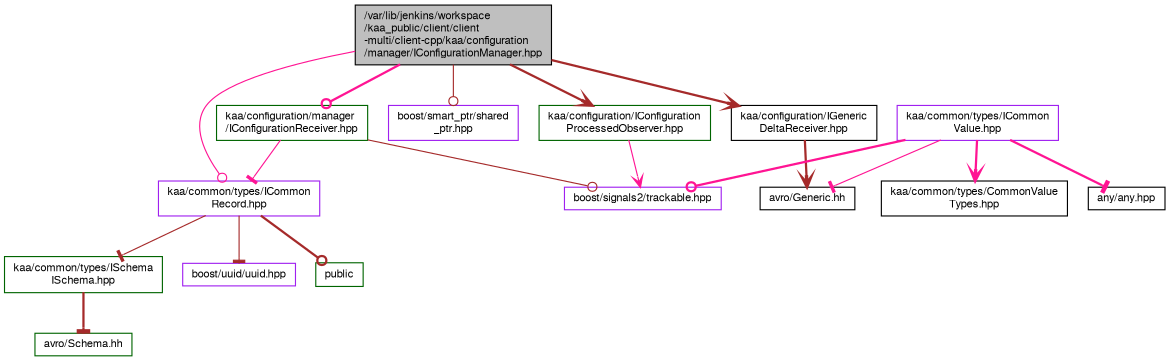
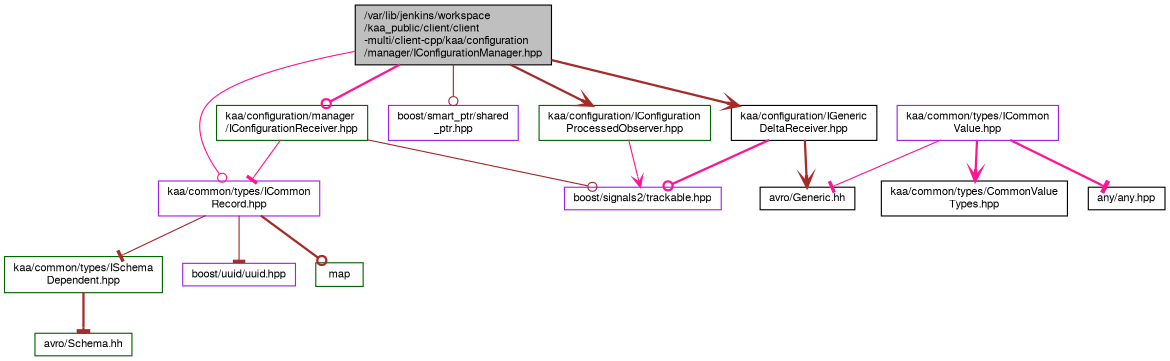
(795, 164) -> (721, 162)
(83, 275) -> (83, 275)
(339, 275) -> (339, 275)
